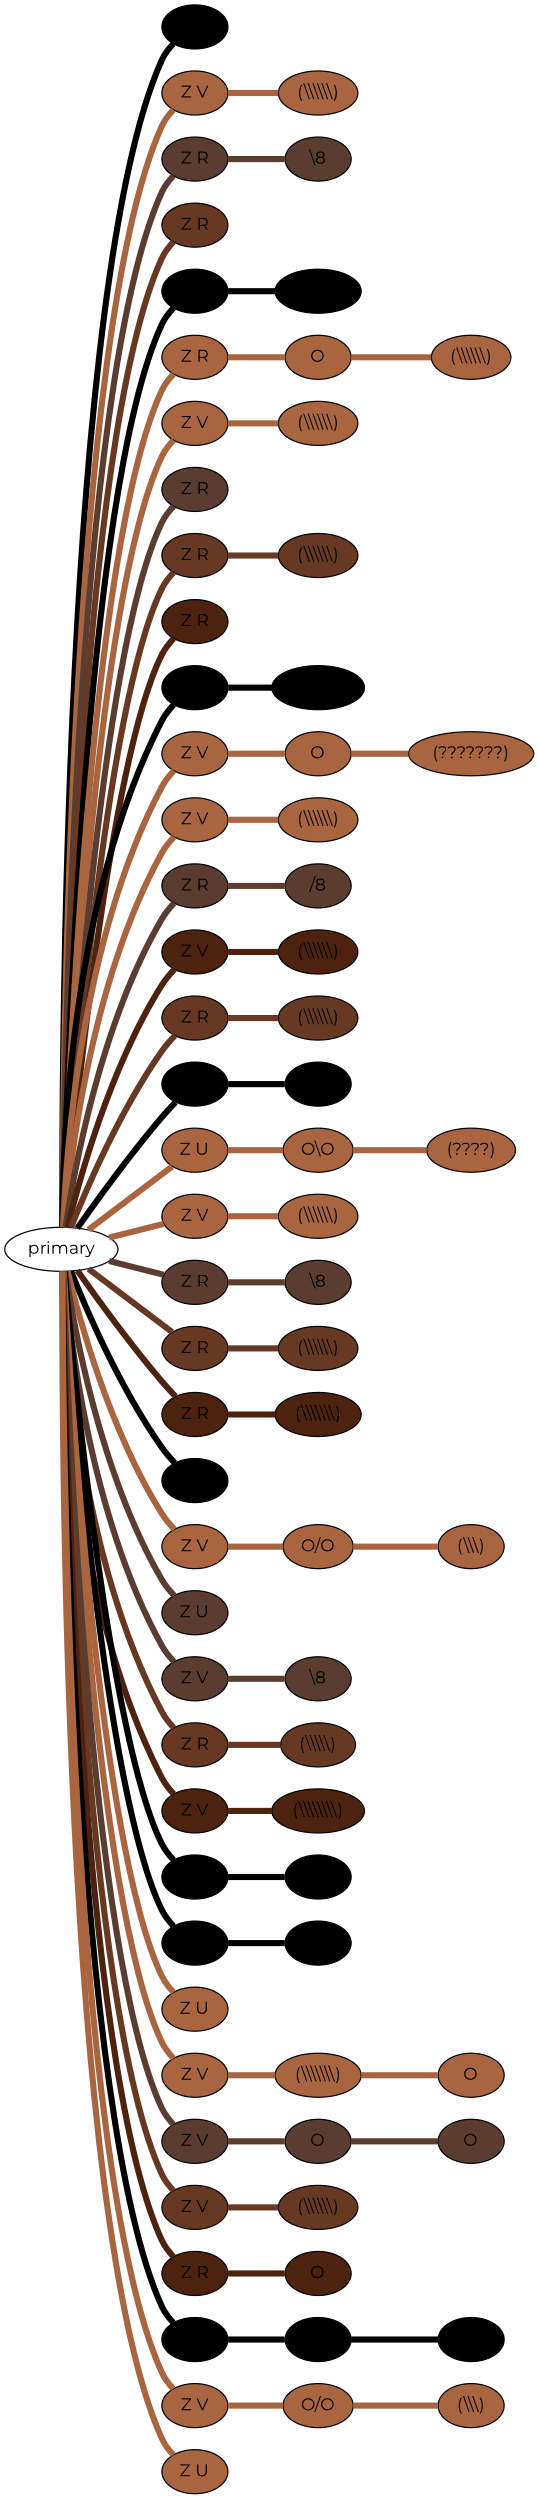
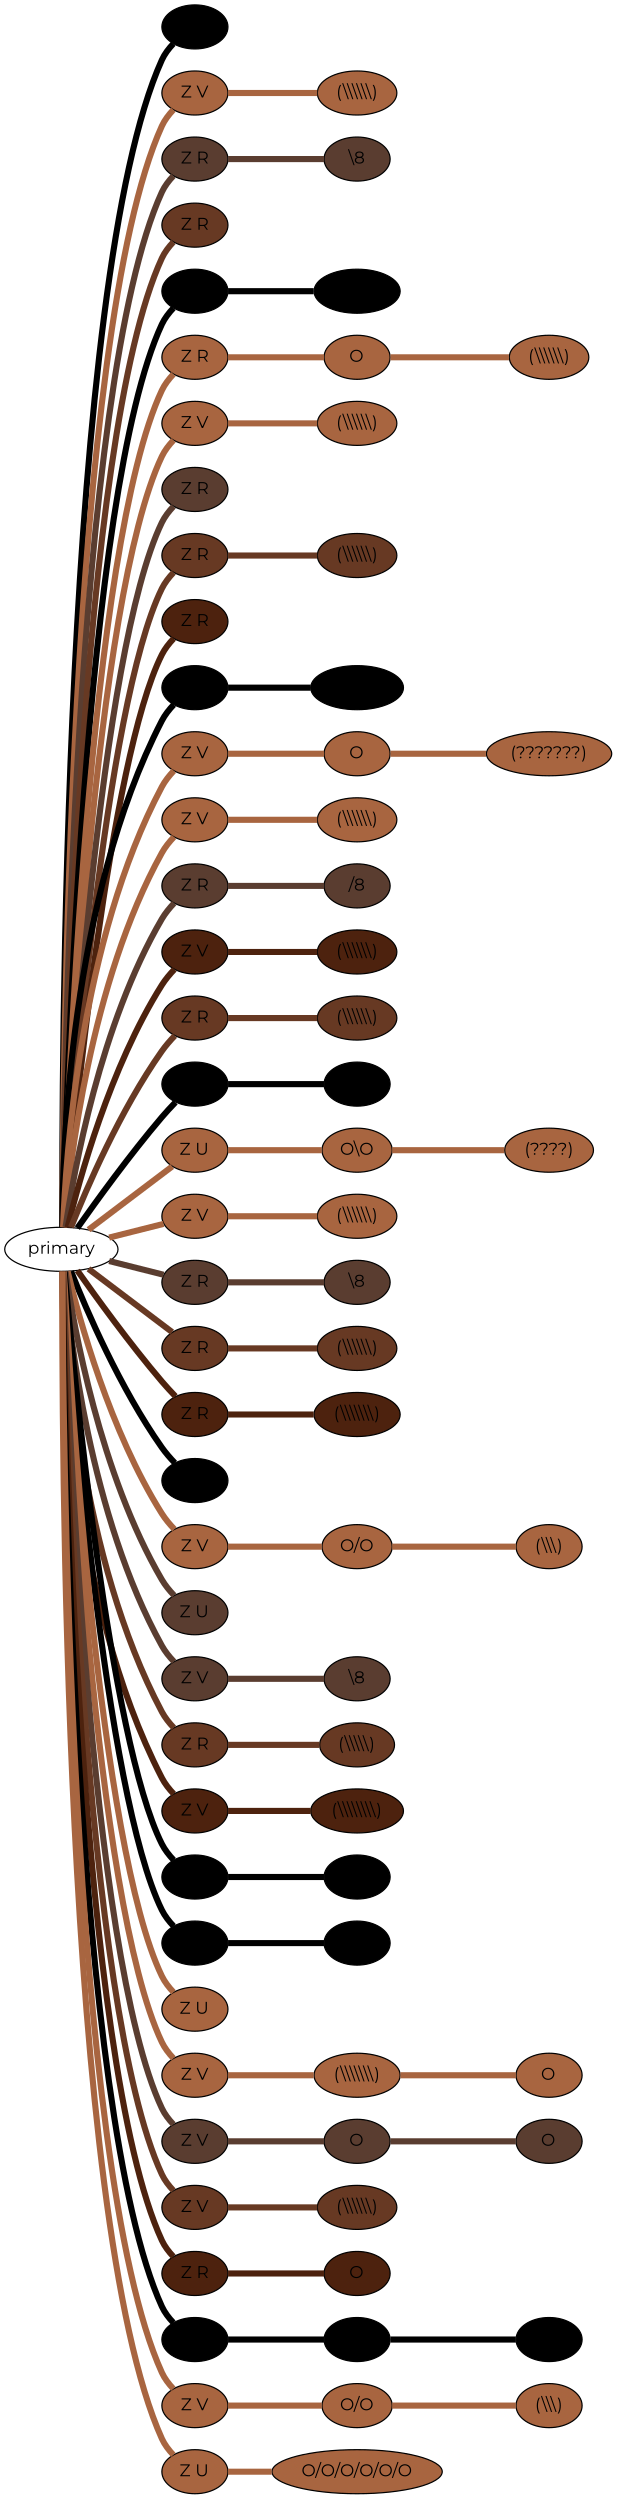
none -> (357, 2472)
